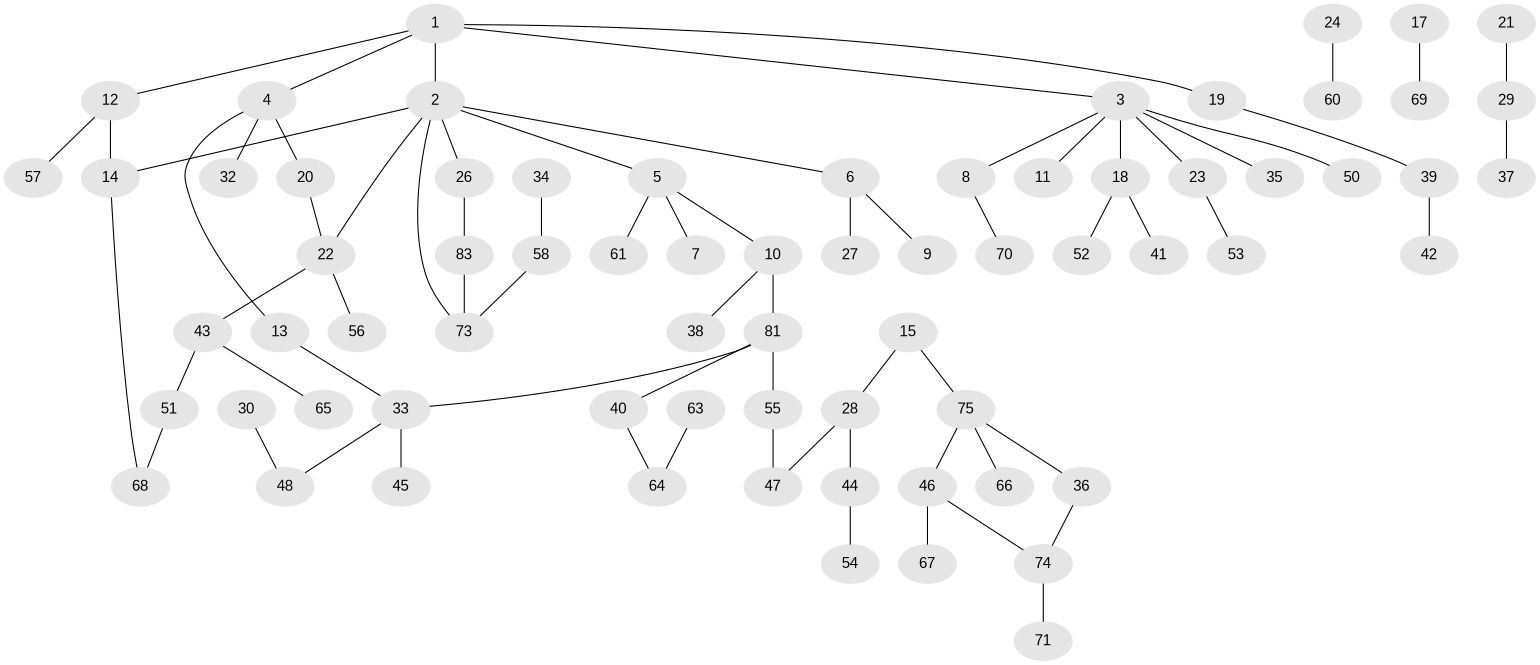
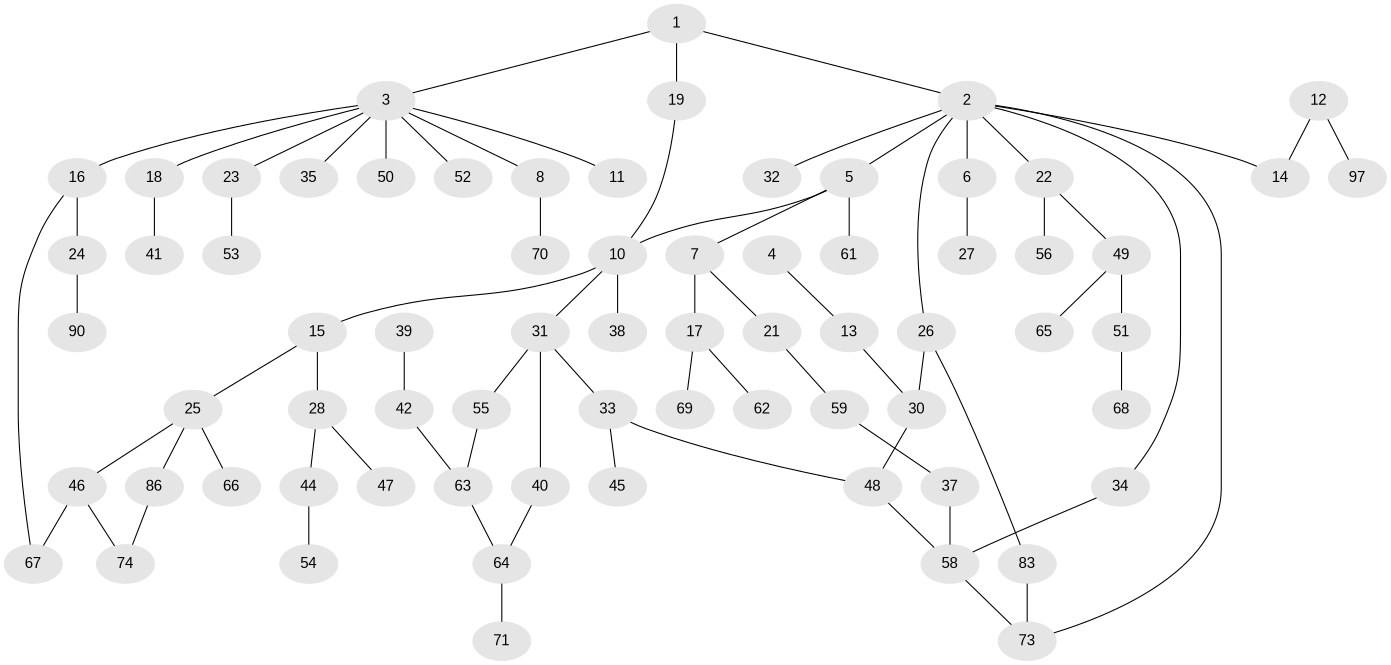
(273, 62) -> none
(351, 62) -> none
(1333, 101) -> (77, 332)
(1506, 101) -> (840, 410)
(1326, 135) -> (662, 182)
(248, 138) -> (868, 136)
(33, 178) -> (1357, 178)
none -> (77, 178)
(306, 178) -> none
(1101, 217) -> (424, 139)
none -> (1178, 241)
(927, 255) -> none
none -> (695, 294)
none -> (733, 294)
none -> (469, 296)
(203, 332) -> (1122, 255)
(773, 332) -> (540, 332)
(121, 333) -> none
(340, 371) -> (883, 371)
none -> (922, 371)
none -> (762, 410)
(966, 410) -> (193, 410)
none -> (434, 448)
(773, 448) -> (472, 448)
(1082, 487) -> (154, 487)
none -> (911, 525)
none -> (950, 525)
(1043, 603) -> (502, 603)
